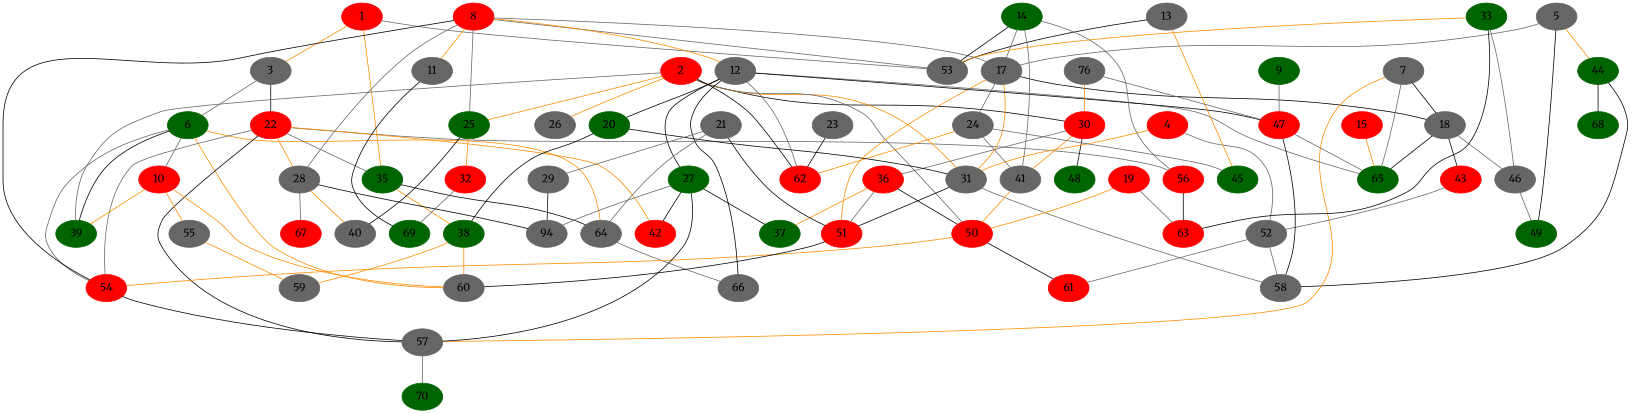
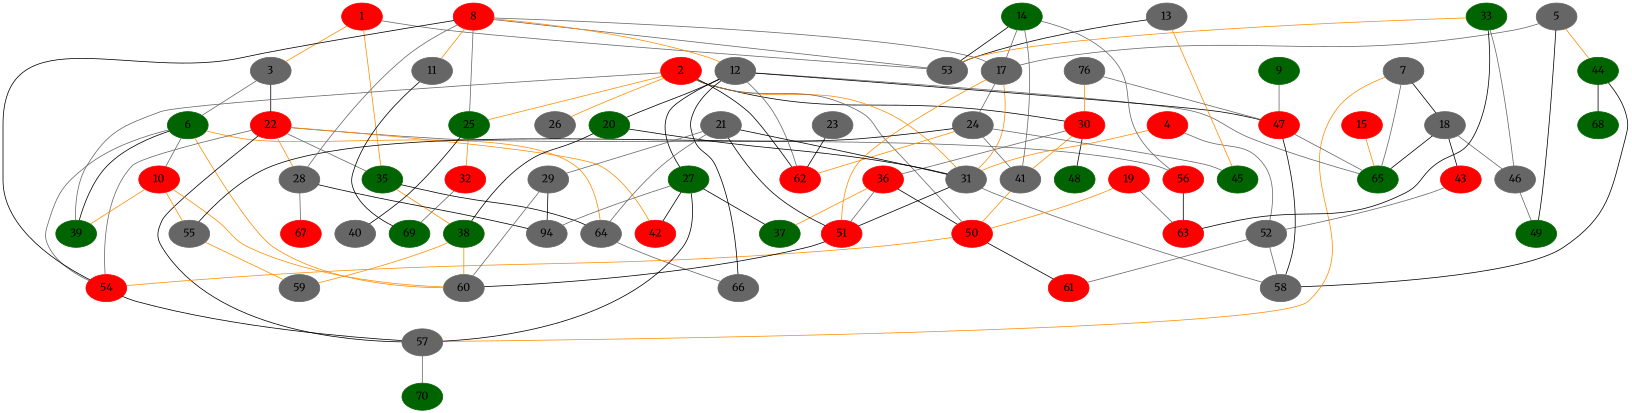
(1223, 98) -> none
none -> (371, 147)
none -> (839, 150)
(327, 207) -> none
none -> (506, 234)
